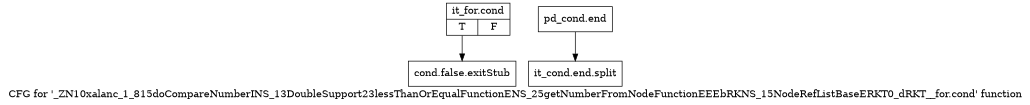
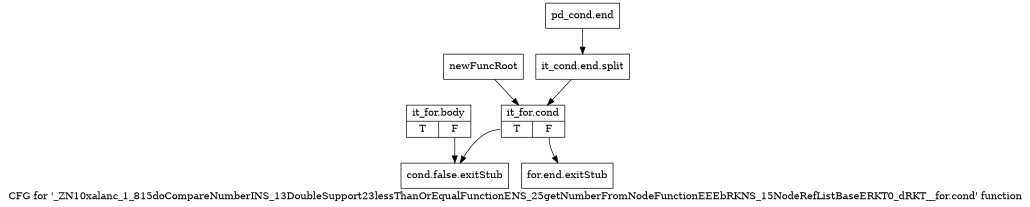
none -> (483, 67)
none -> (562, 90)
none -> (439, 121)
none -> (567, 176)
